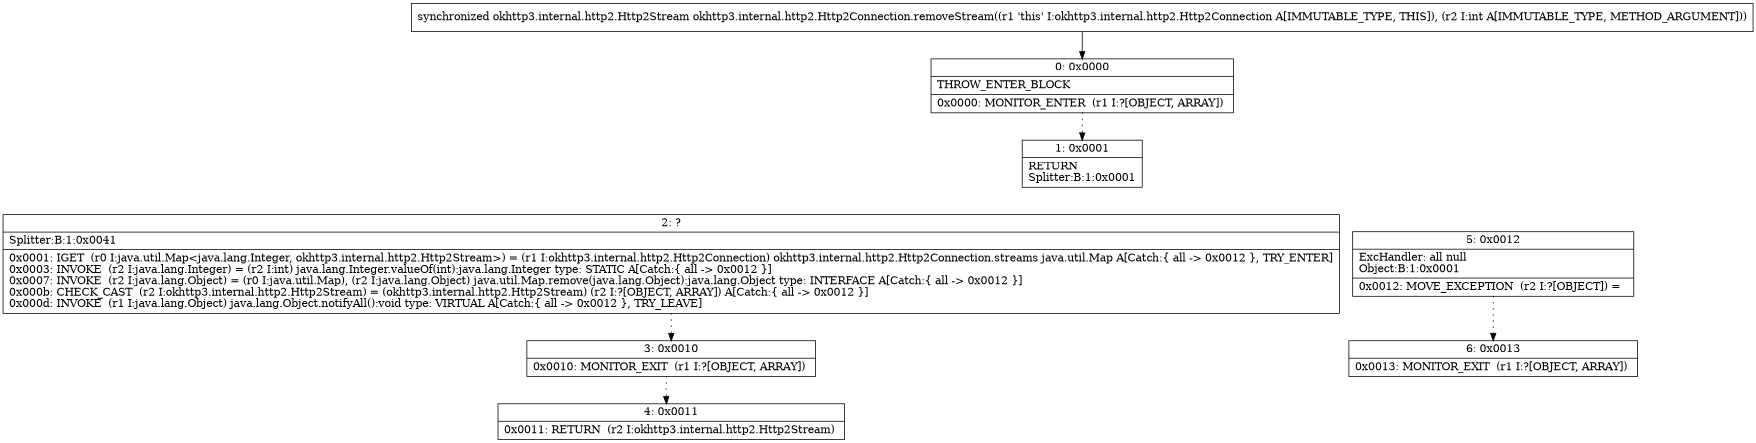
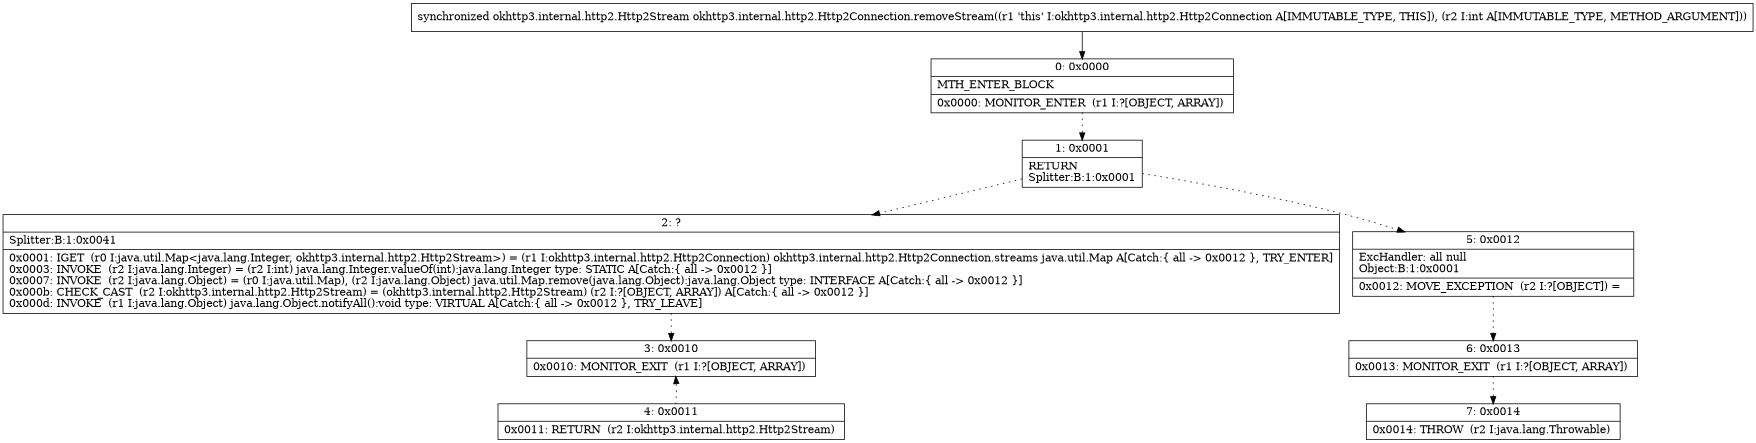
(1004, 85) -> (996, 85)
none -> (951, 196)
none -> (1271, 197)
(666, 386) -> (676, 394)
none -> (1493, 422)
